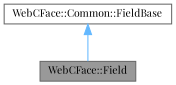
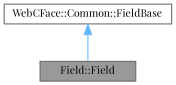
(88, 71) -> (88, 71)
